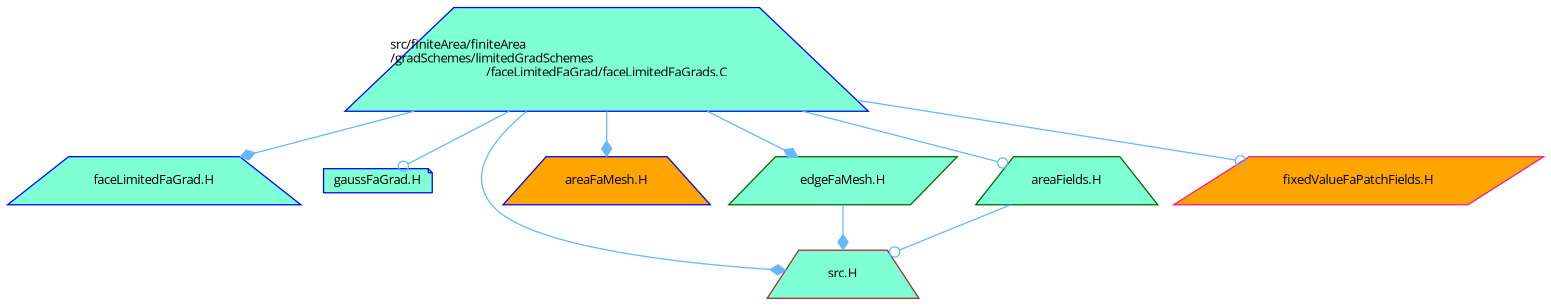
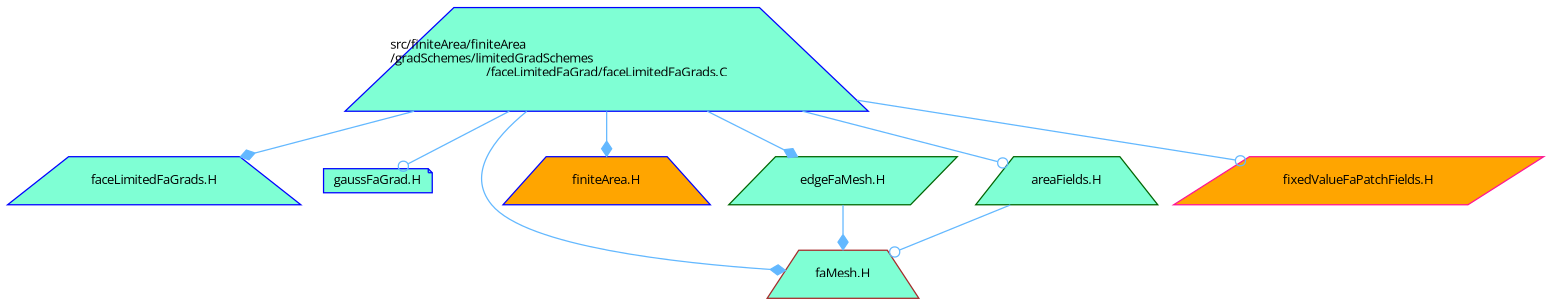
(154, 181) -> (154, 181)
(607, 181) -> (607, 181)
(843, 274) -> (843, 274)
